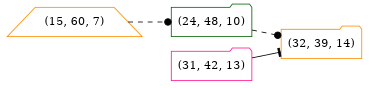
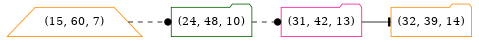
(263, 32) -> (263, 22)
